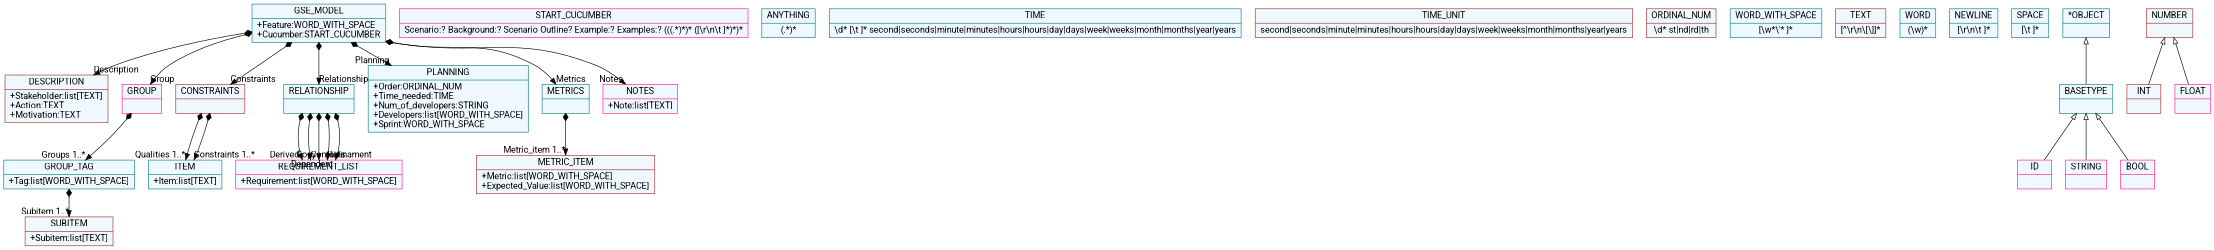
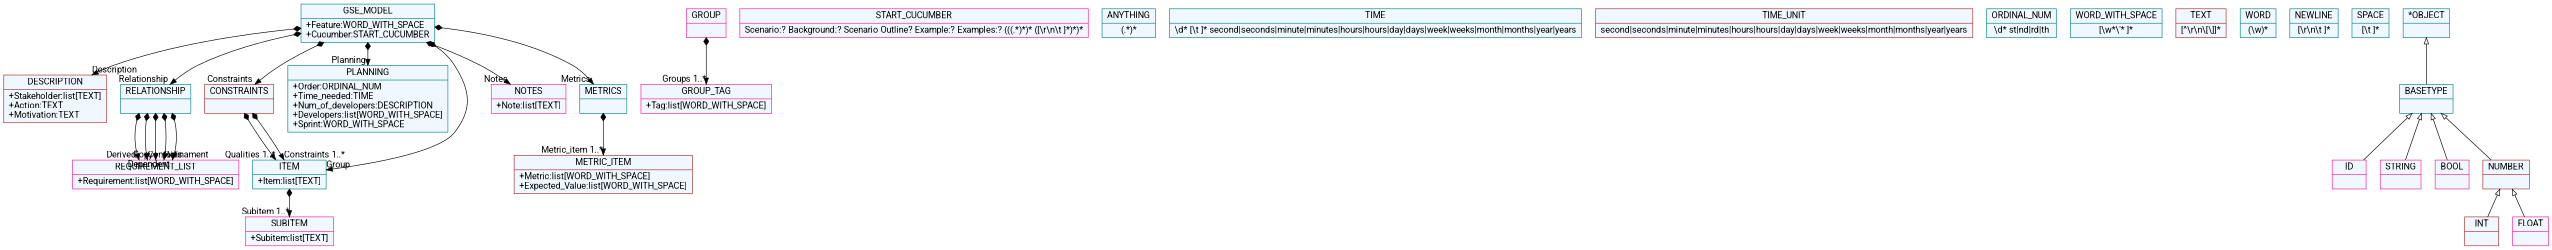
(1681, 23) -> (2021, 23)
(196, 51) -> (443, 141)
(431, 106) -> (363, 106)
none -> (2468, 139)
(69, 175) -> (706, 99)
(69, 204) -> (289, 204)
(69, 231) -> (289, 231)
